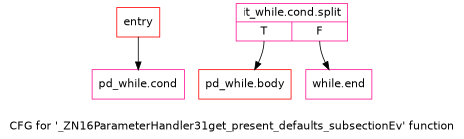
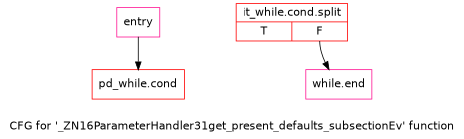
(138, 22) -> (138, 22)
(292, 22) -> (292, 22)
(138, 84) -> (138, 84)
(245, 84) -> none
